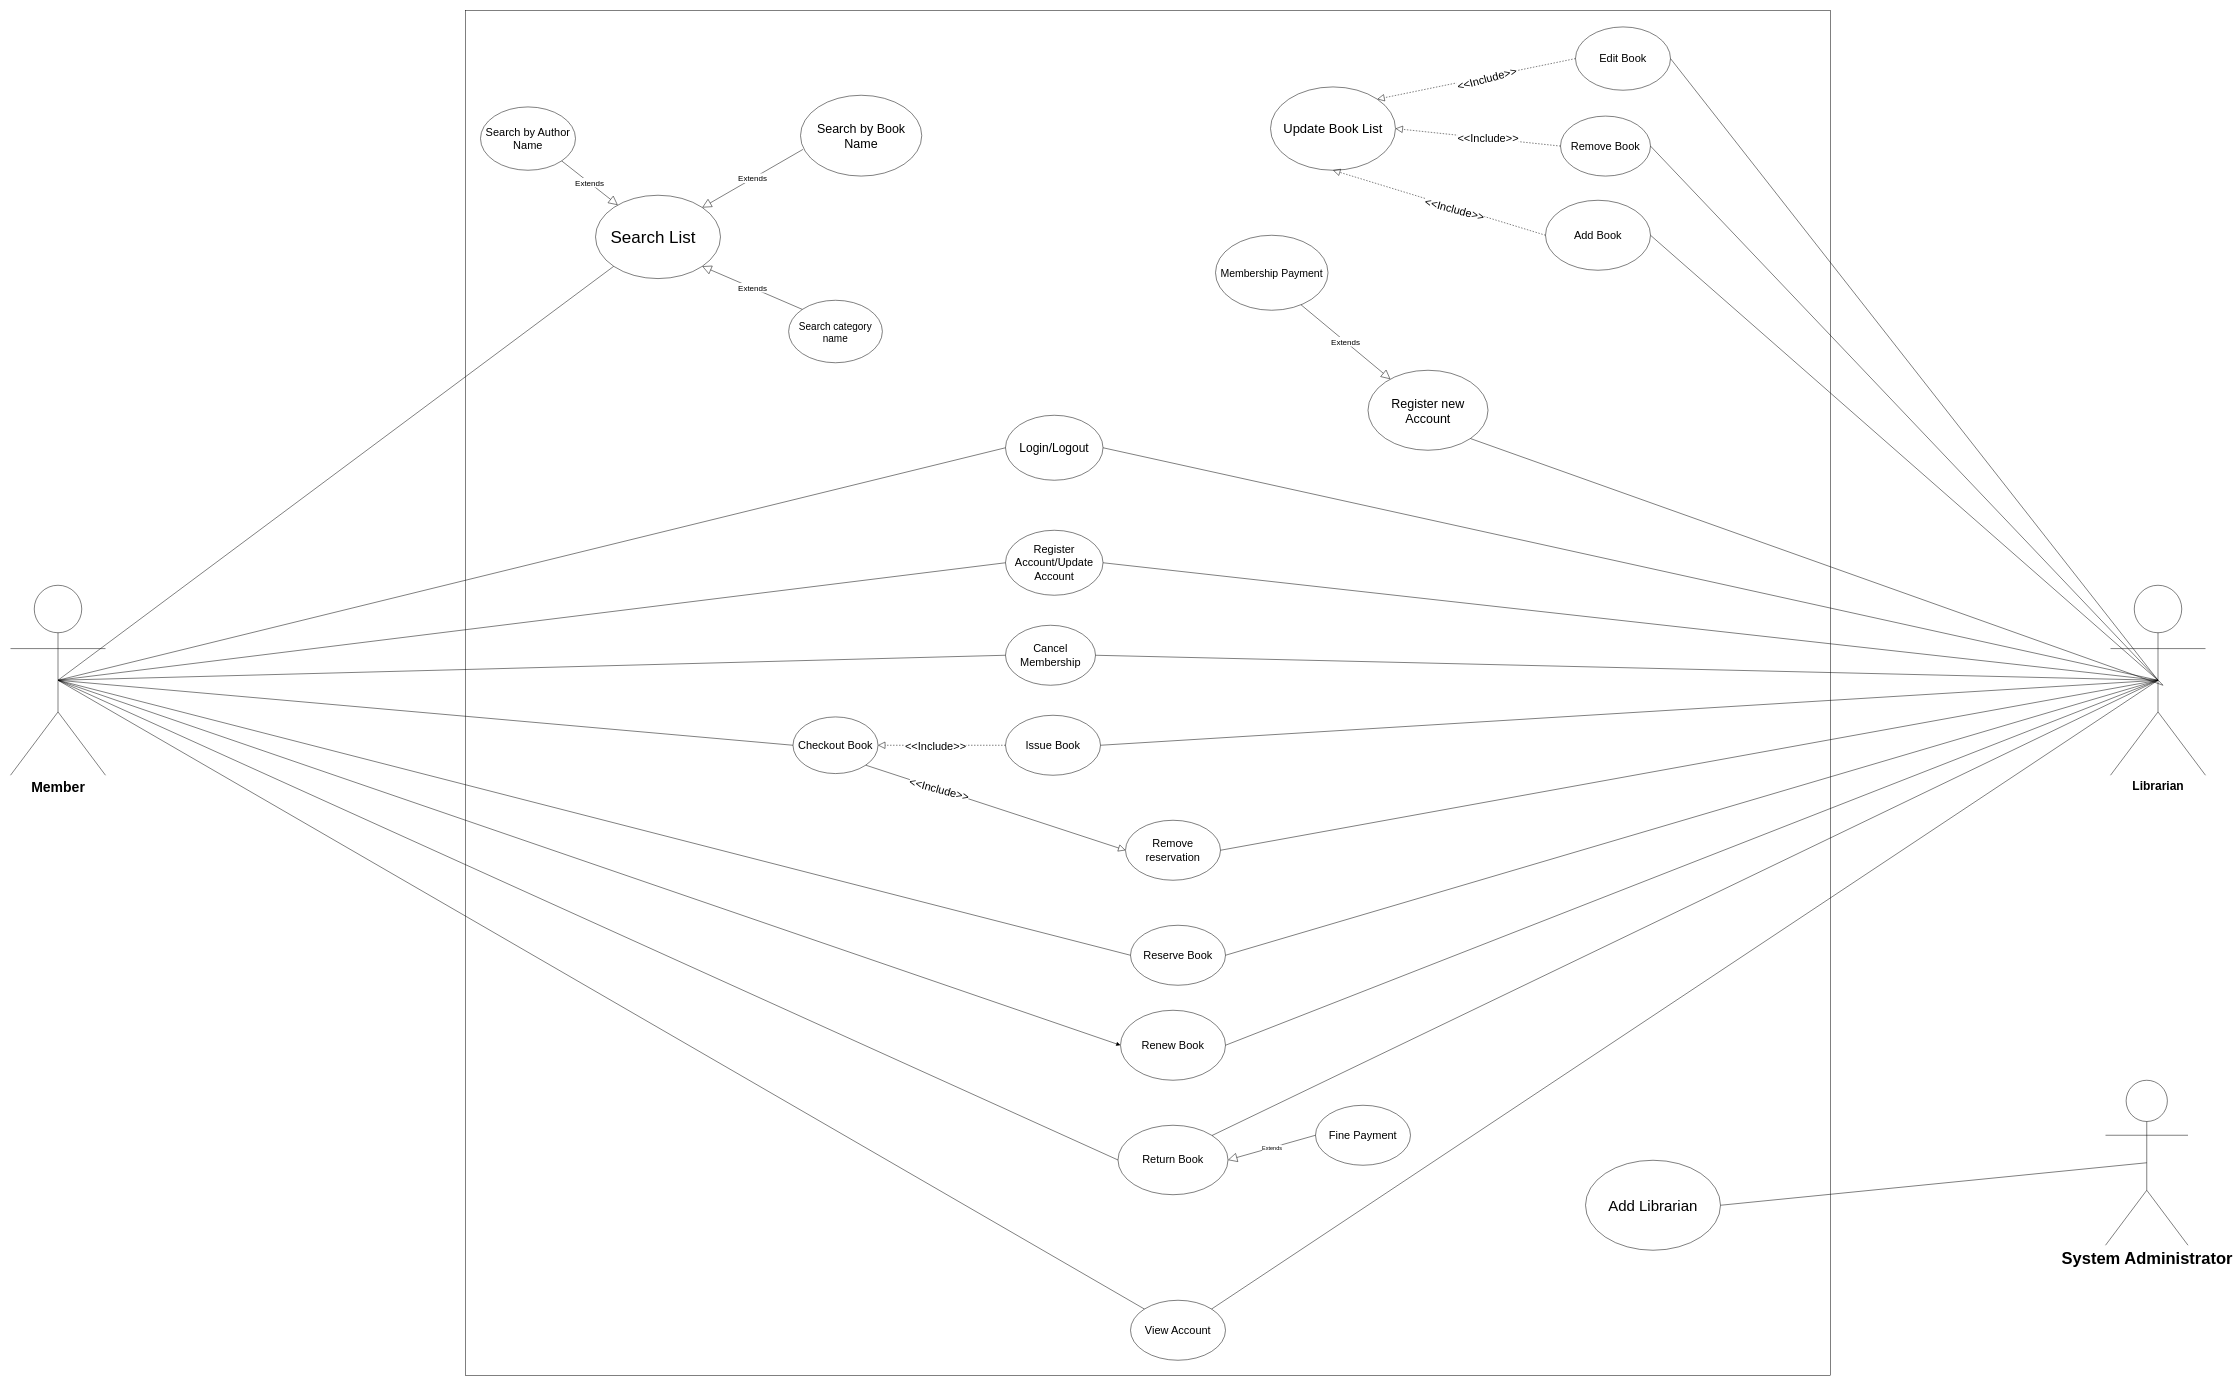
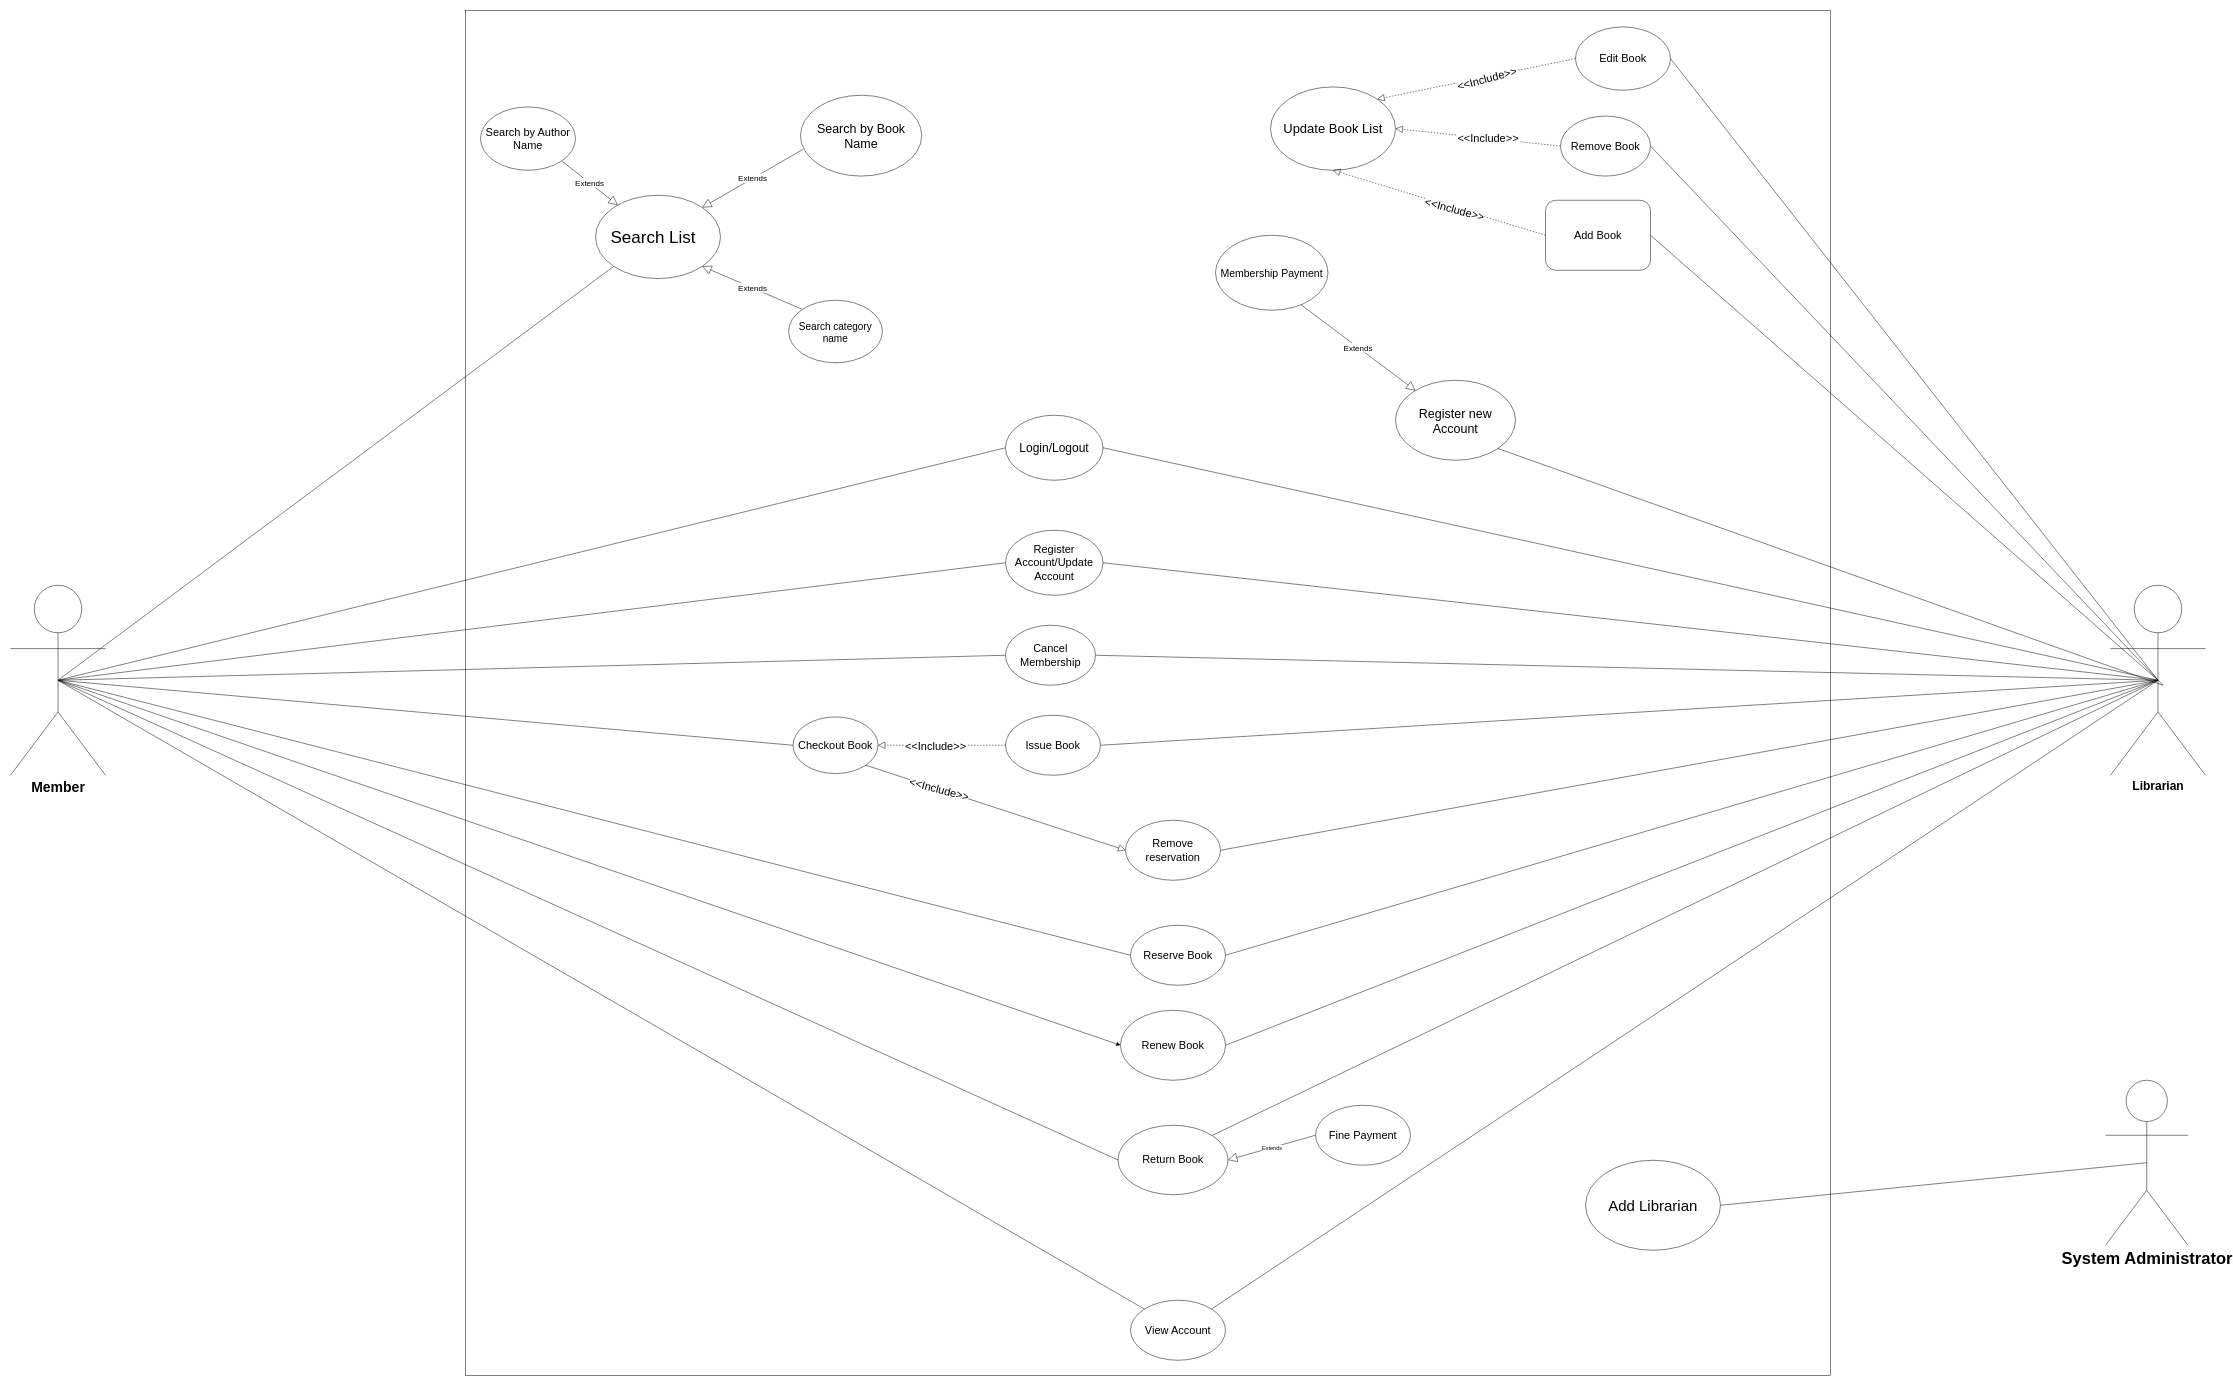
(1598, 235) -> (1598, 235)
(1428, 410) -> (1455, 420)
